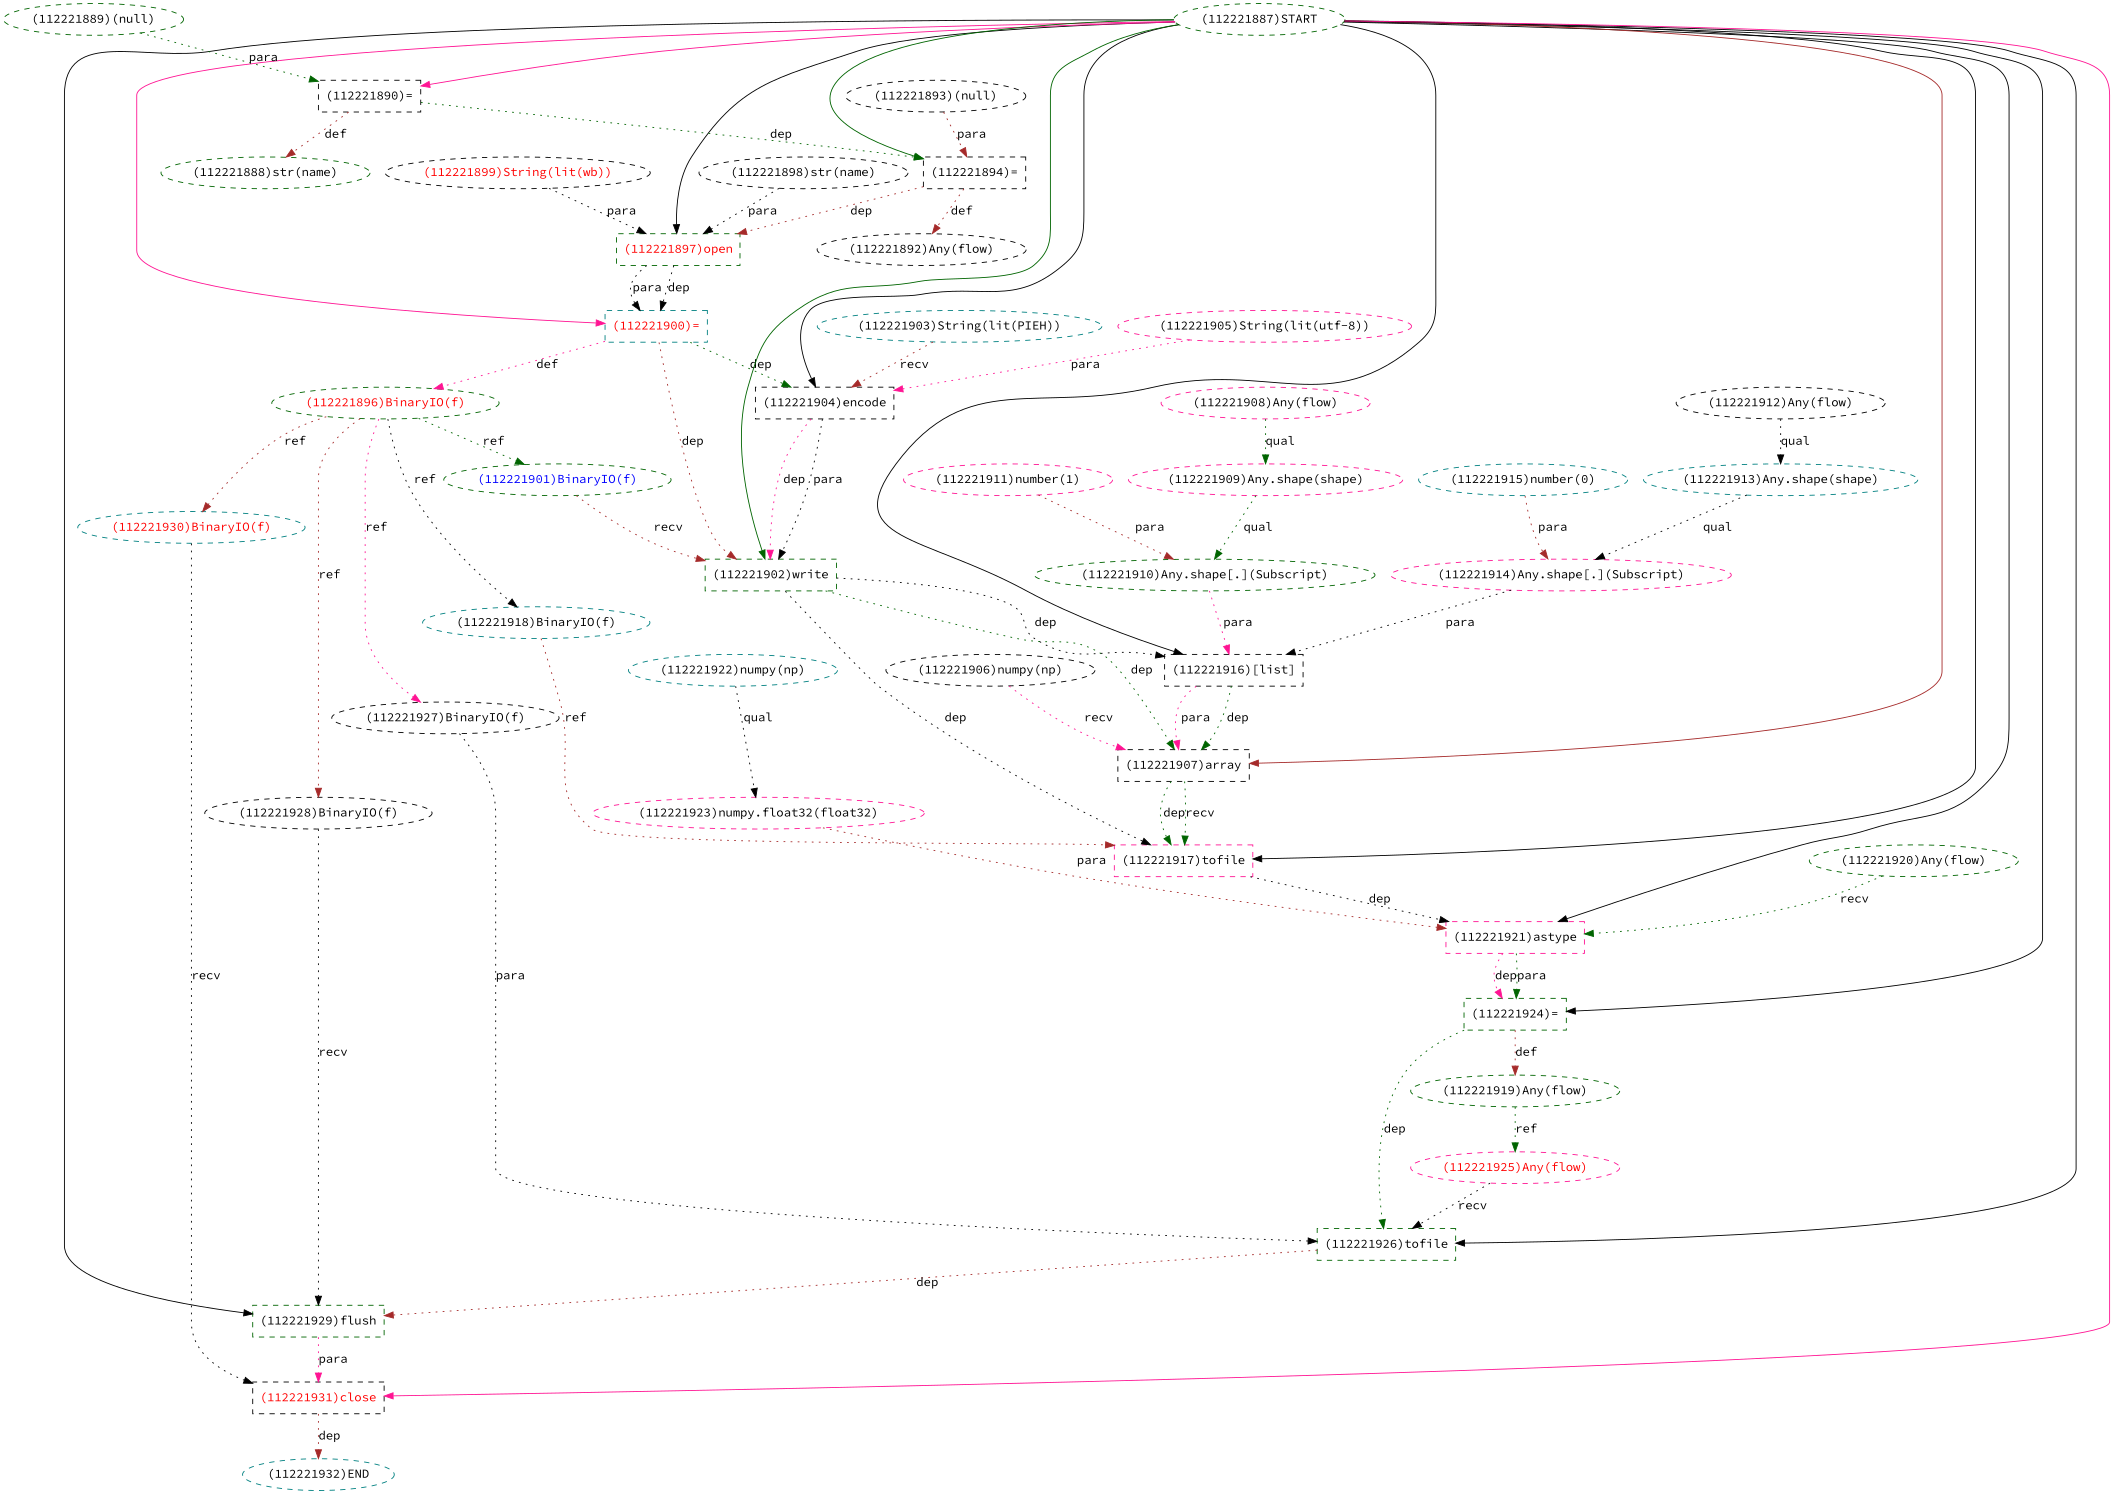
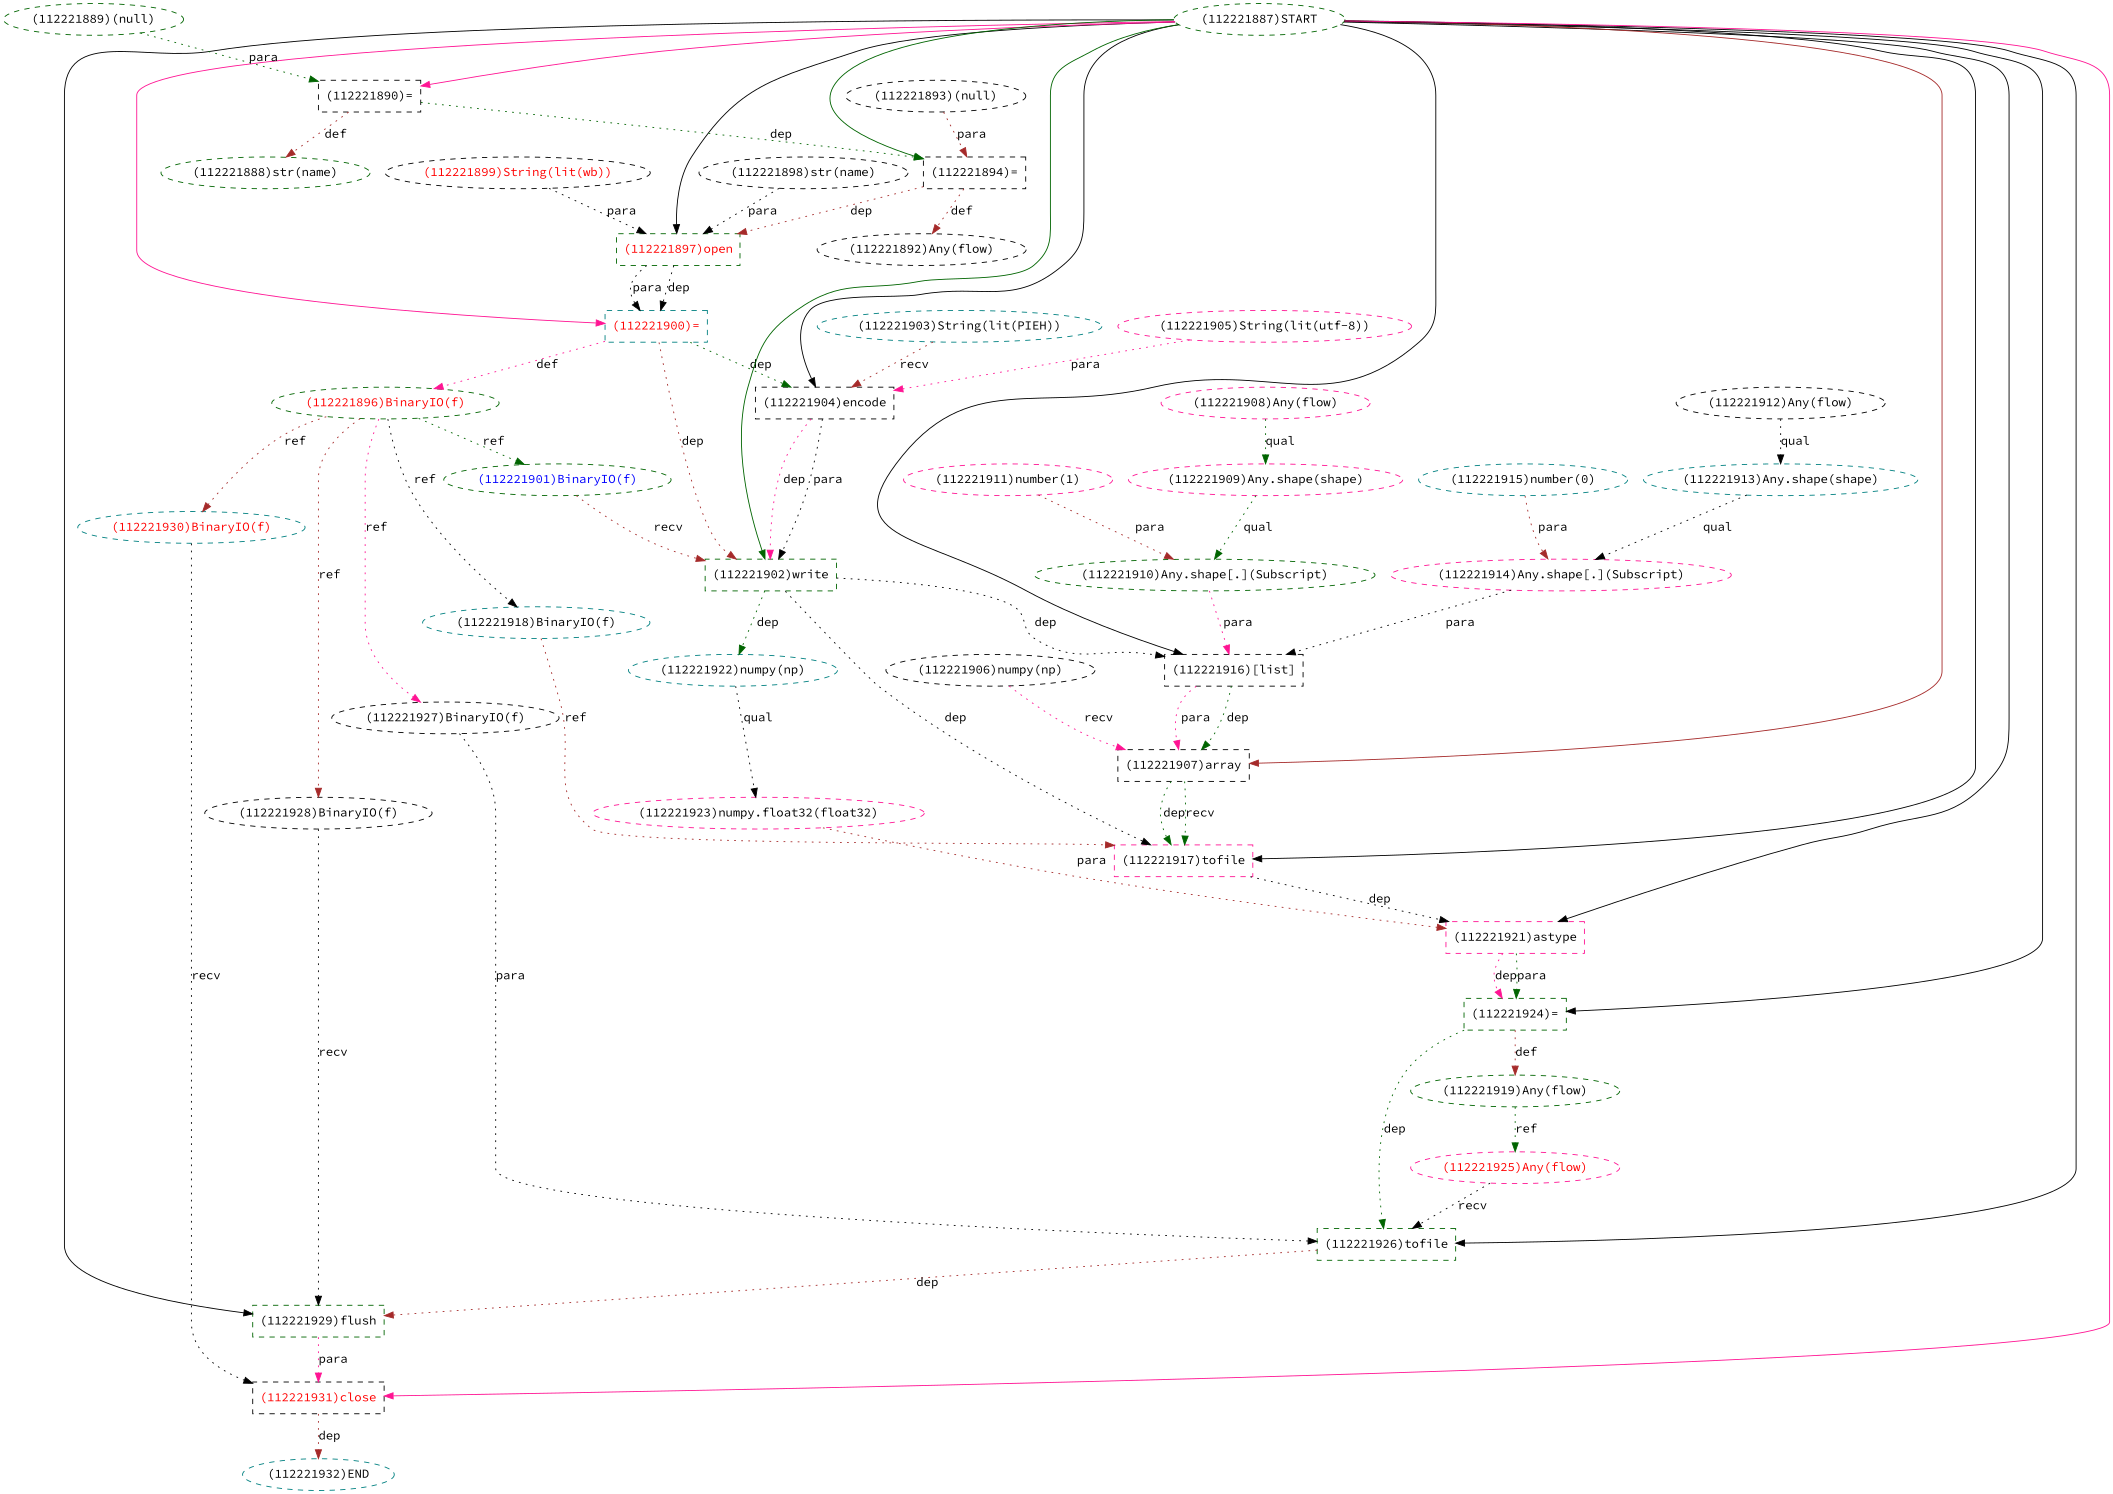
(1018, 639) -> (754, 619)
(1914, 861) -> none
